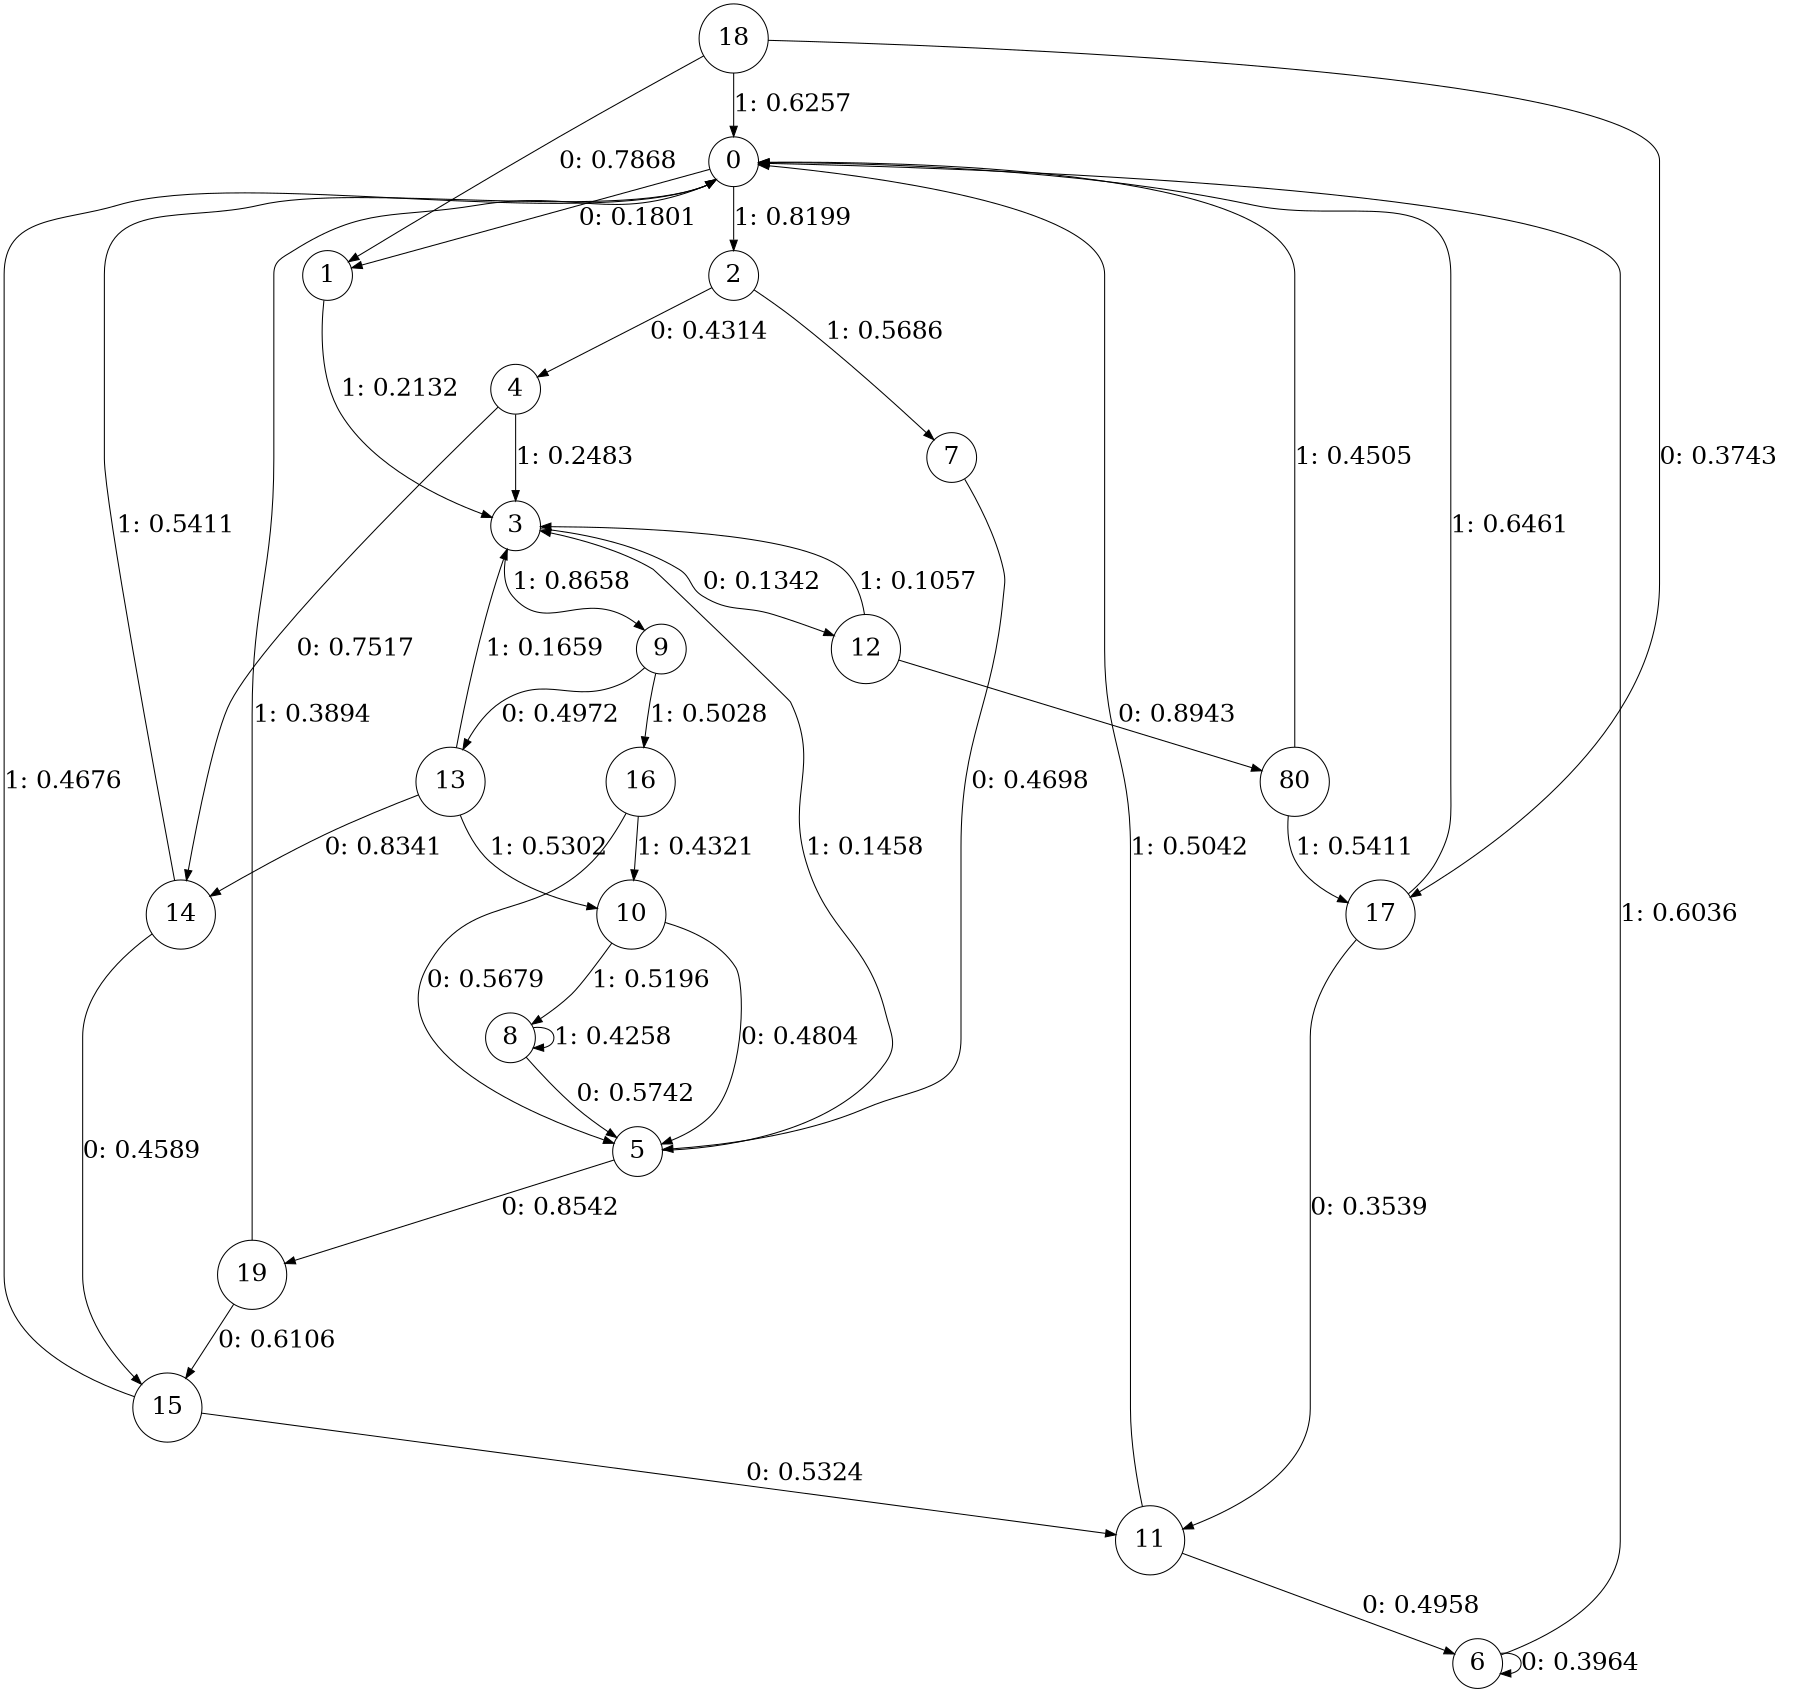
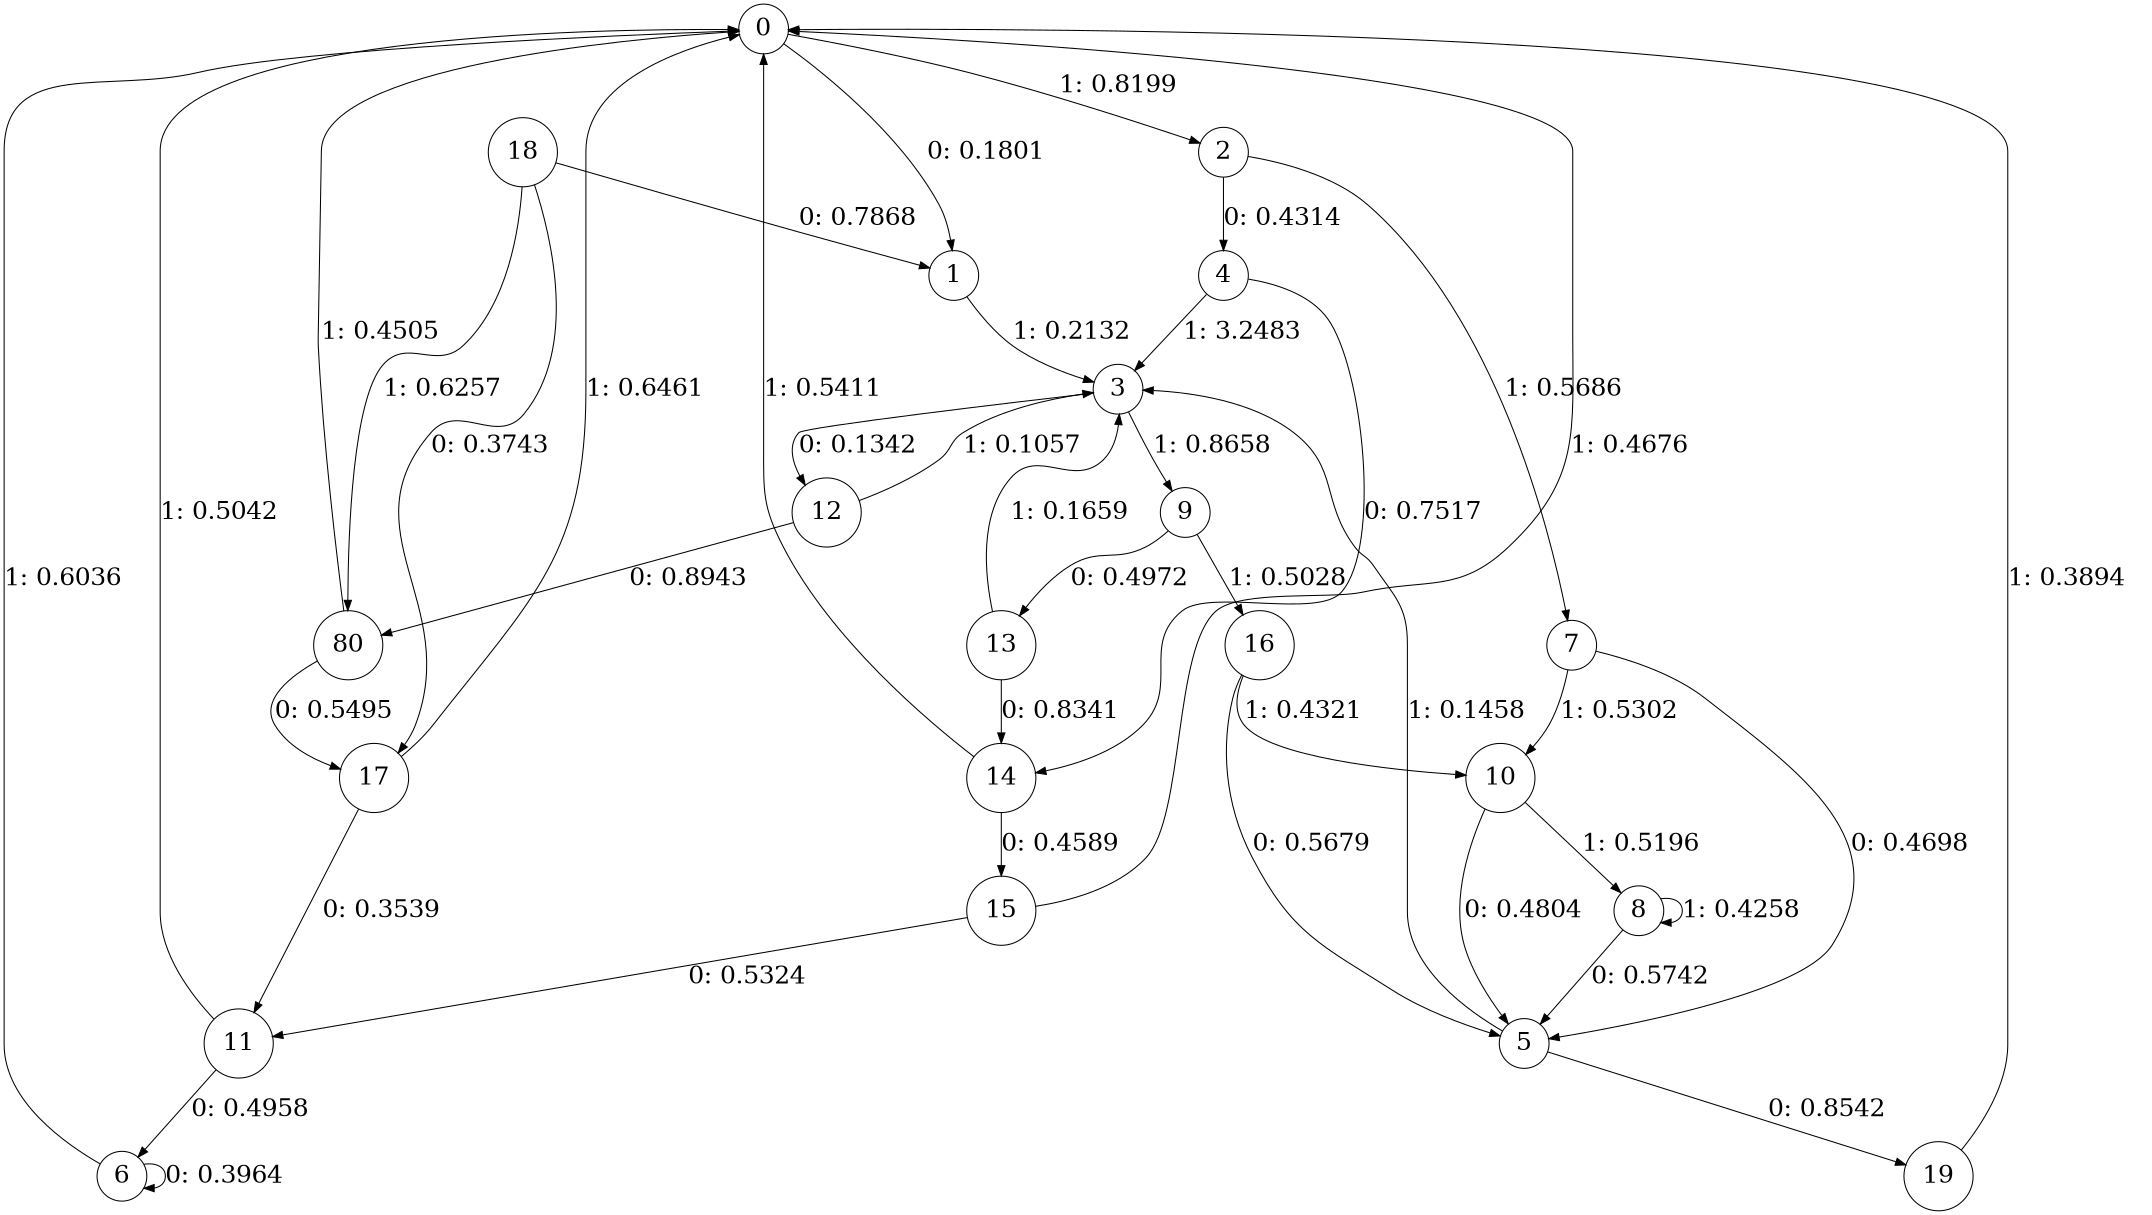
(734, 99) -> (390, 359)
(586, 457) -> (1253, 332)
(1366, 848) -> (345, 712)
(511, 877) -> (1556, 711)
(213, 1337) -> none
